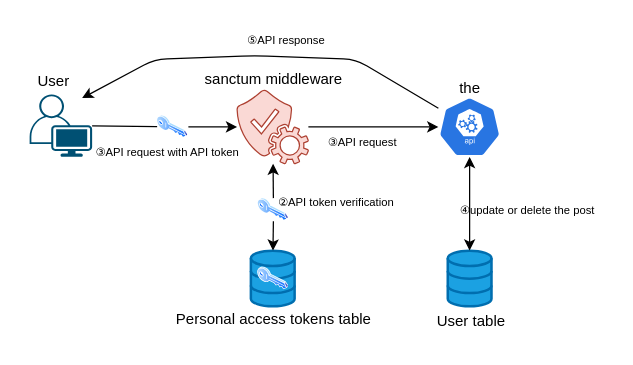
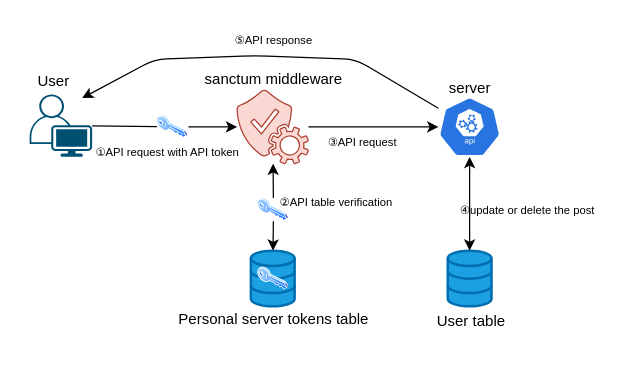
(286, 40) -> (273, 40)
(470, 88) -> (470, 88)
(168, 153) -> (168, 153)
(336, 203) -> (336, 203)
(274, 319) -> (274, 319)
